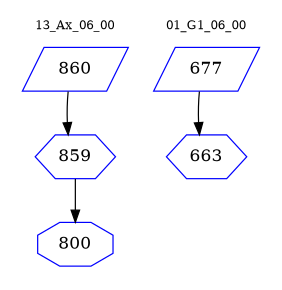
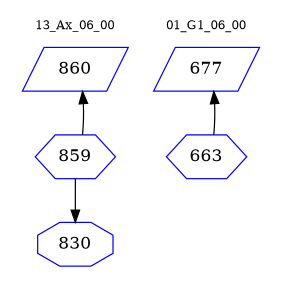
(67, 107) -> (83, 119)
(198, 107) -> (215, 119)
(75, 244) -> (75, 244)
